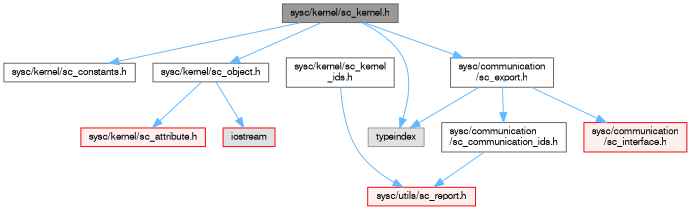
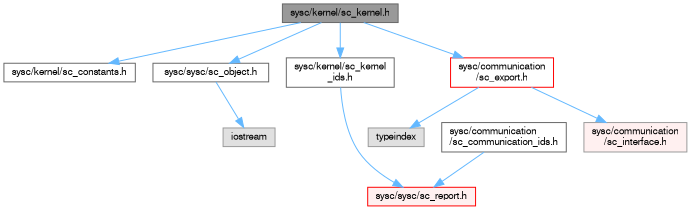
(404, 61) -> (340, 35)
(211, 73) -> (211, 73)
(502, 73) -> (502, 73)
(503, 100) -> none
(143, 137) -> none
(249, 137) -> (249, 137)
(635, 137) -> (635, 137)
(422, 197) -> (422, 197)
